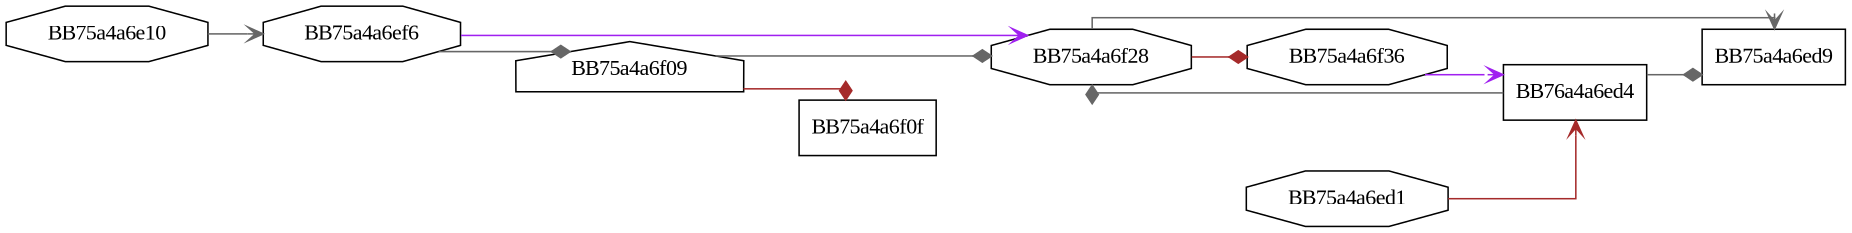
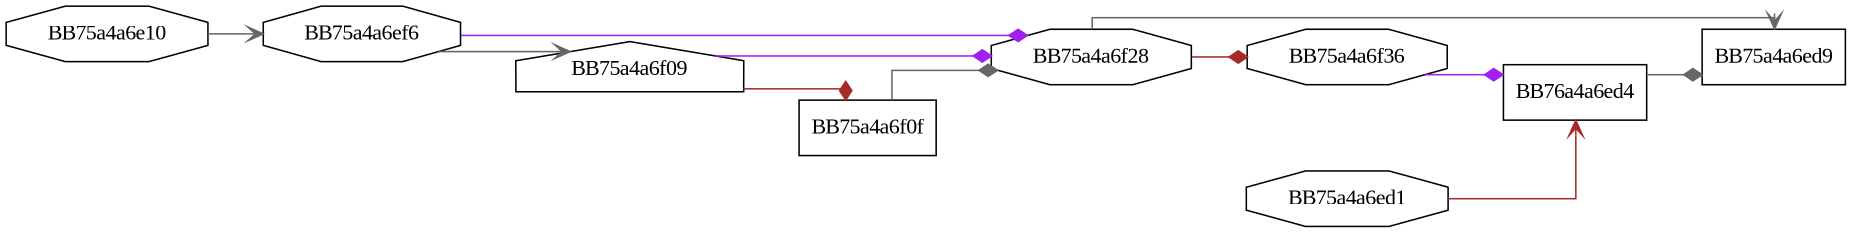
(736, 35) -> (736, 35)
(497, 52) -> (497, 52)
(844, 56) -> (844, 56)
(1455, 75) -> (1455, 75)
(1297, 93) -> (921, 70)
